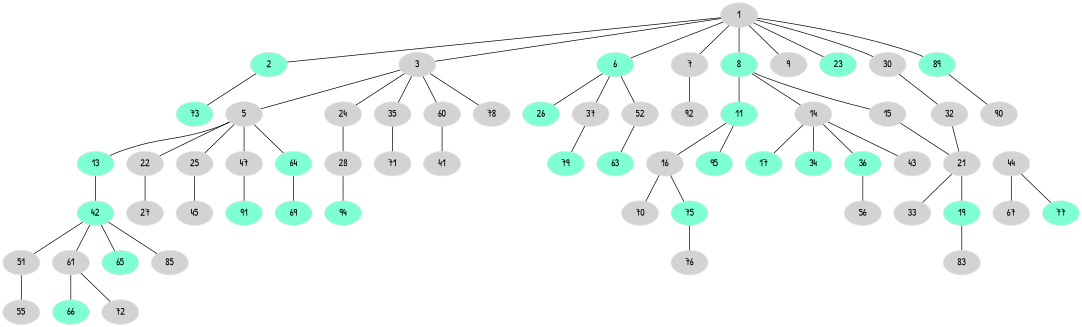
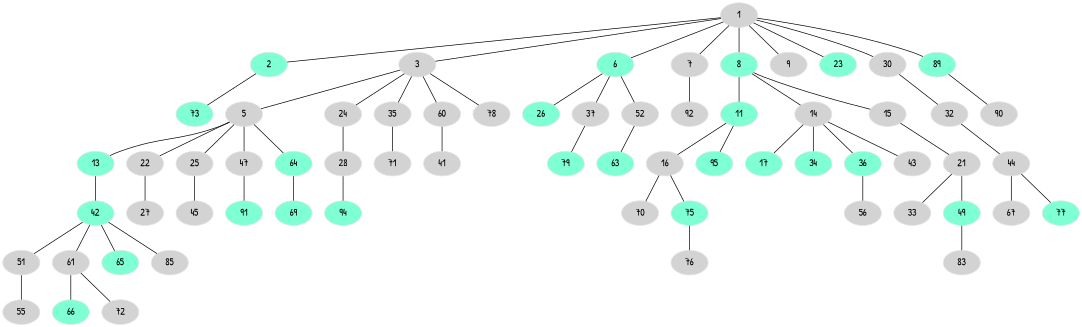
(956, 139) -> (980, 139)
(962, 213) -> (962, 213)
